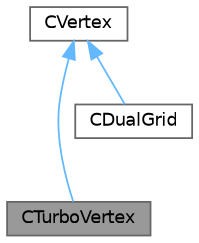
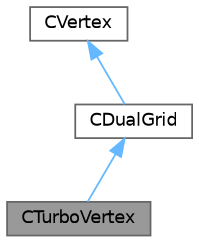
(59, 130) -> (102, 178)
